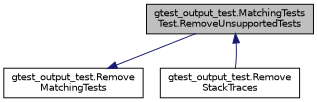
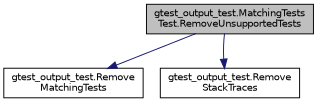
(236, 56) -> (224, 46)
